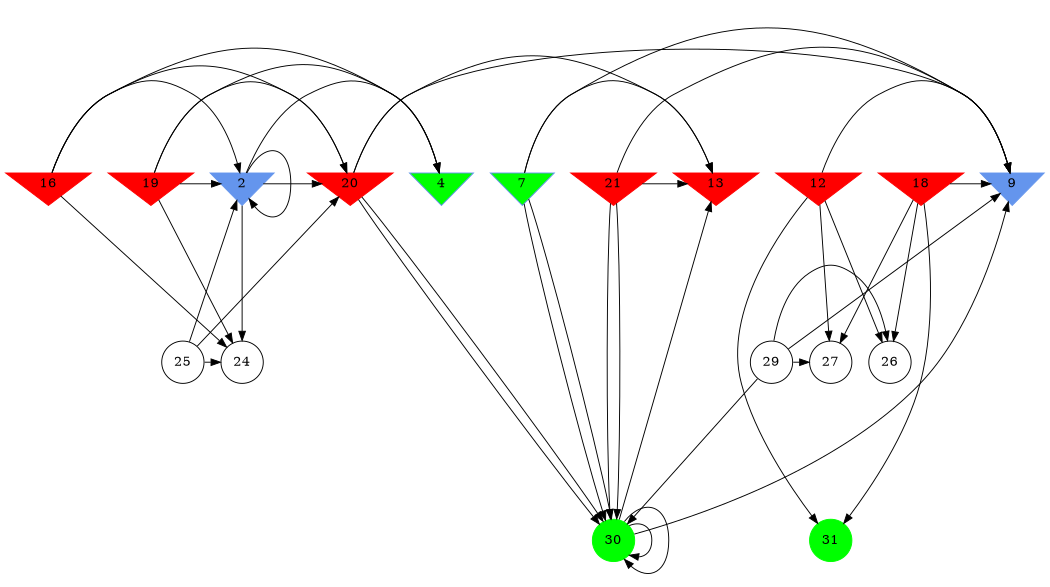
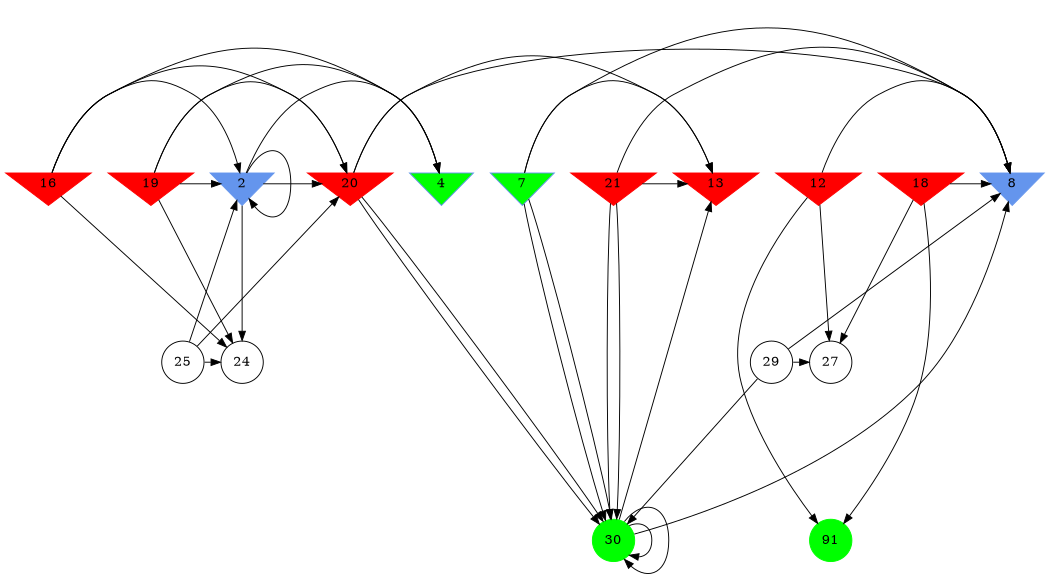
(1012, 184) -> (1012, 184)
(890, 362) -> none
(831, 540) -> (831, 540)
